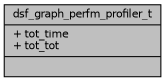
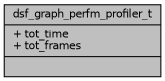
(36, 46) -> (47, 46)
